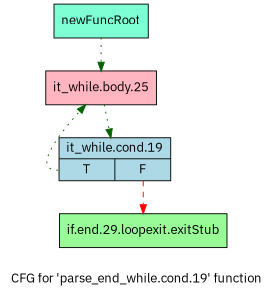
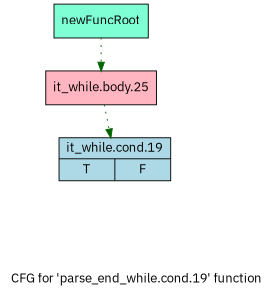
(56, 141) -> none
(143, 231) -> none
